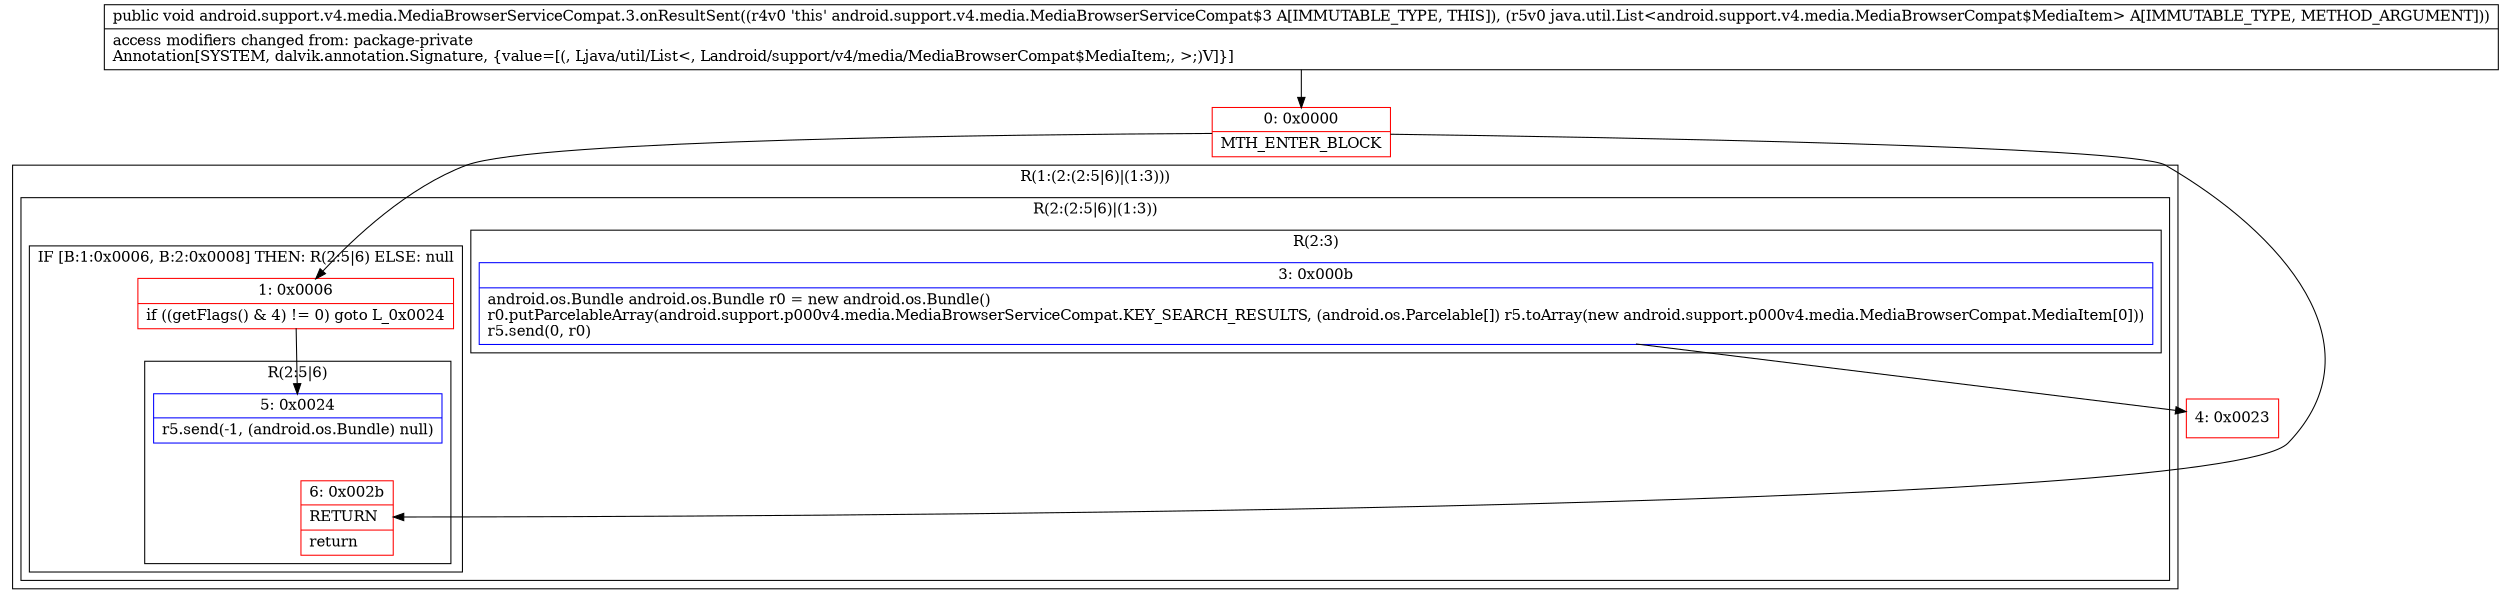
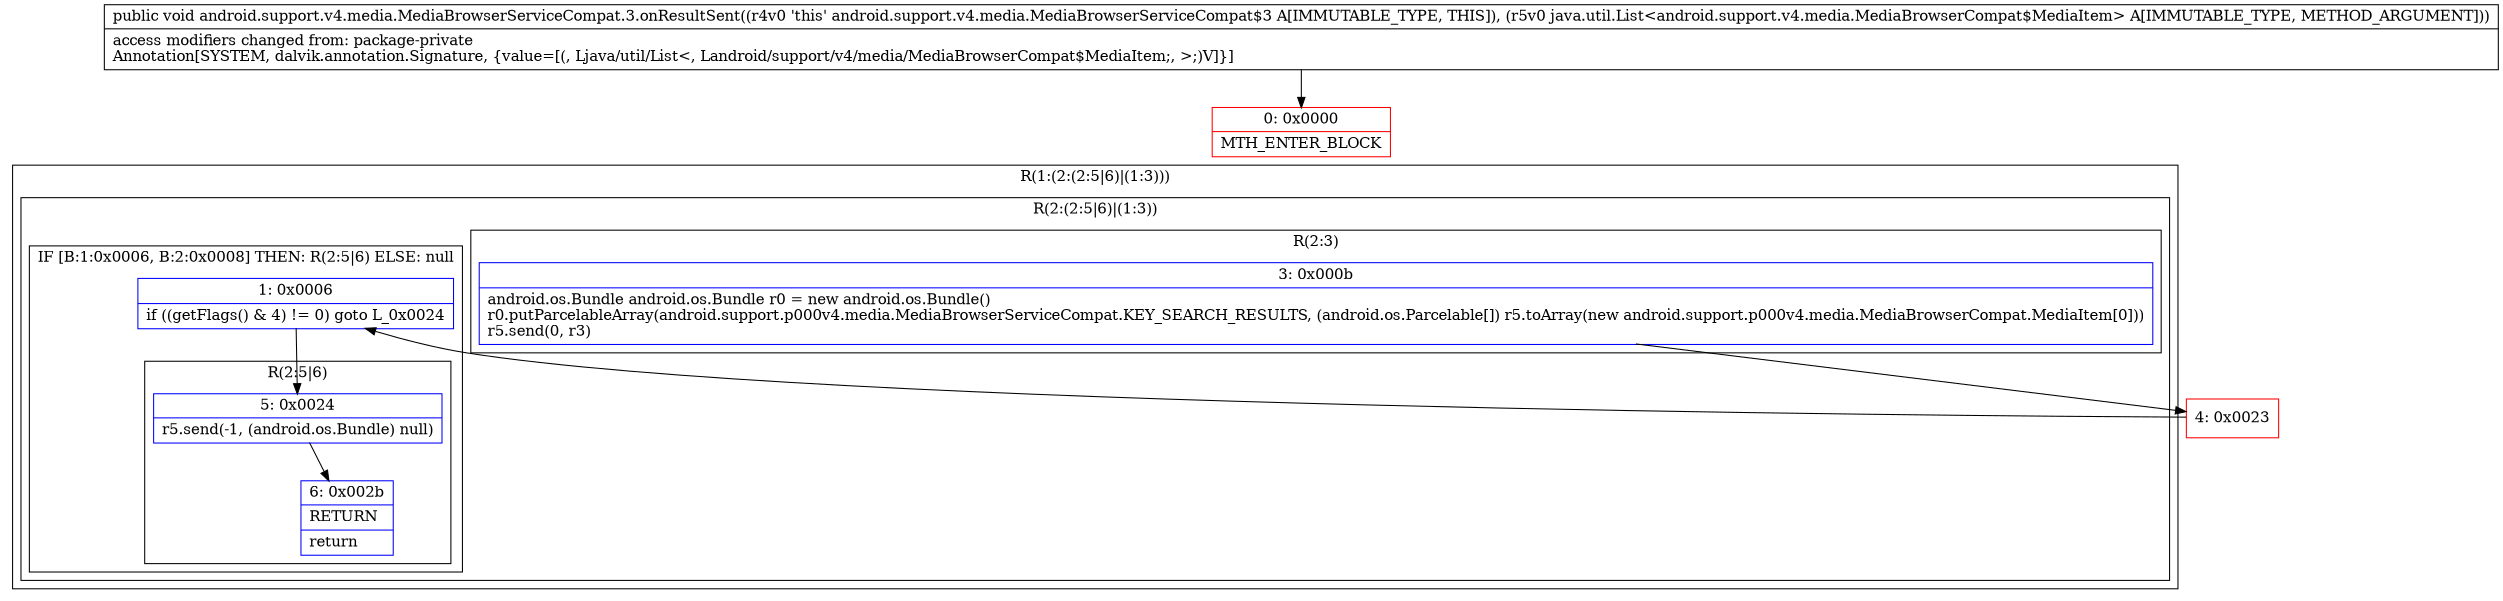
(749, 142) -> (1279, 402)
(296, 304) -> (296, 304)
(540, 331) -> (540, 331)
(1913, 489) -> (317, 457)
(347, 518) -> (347, 518)
